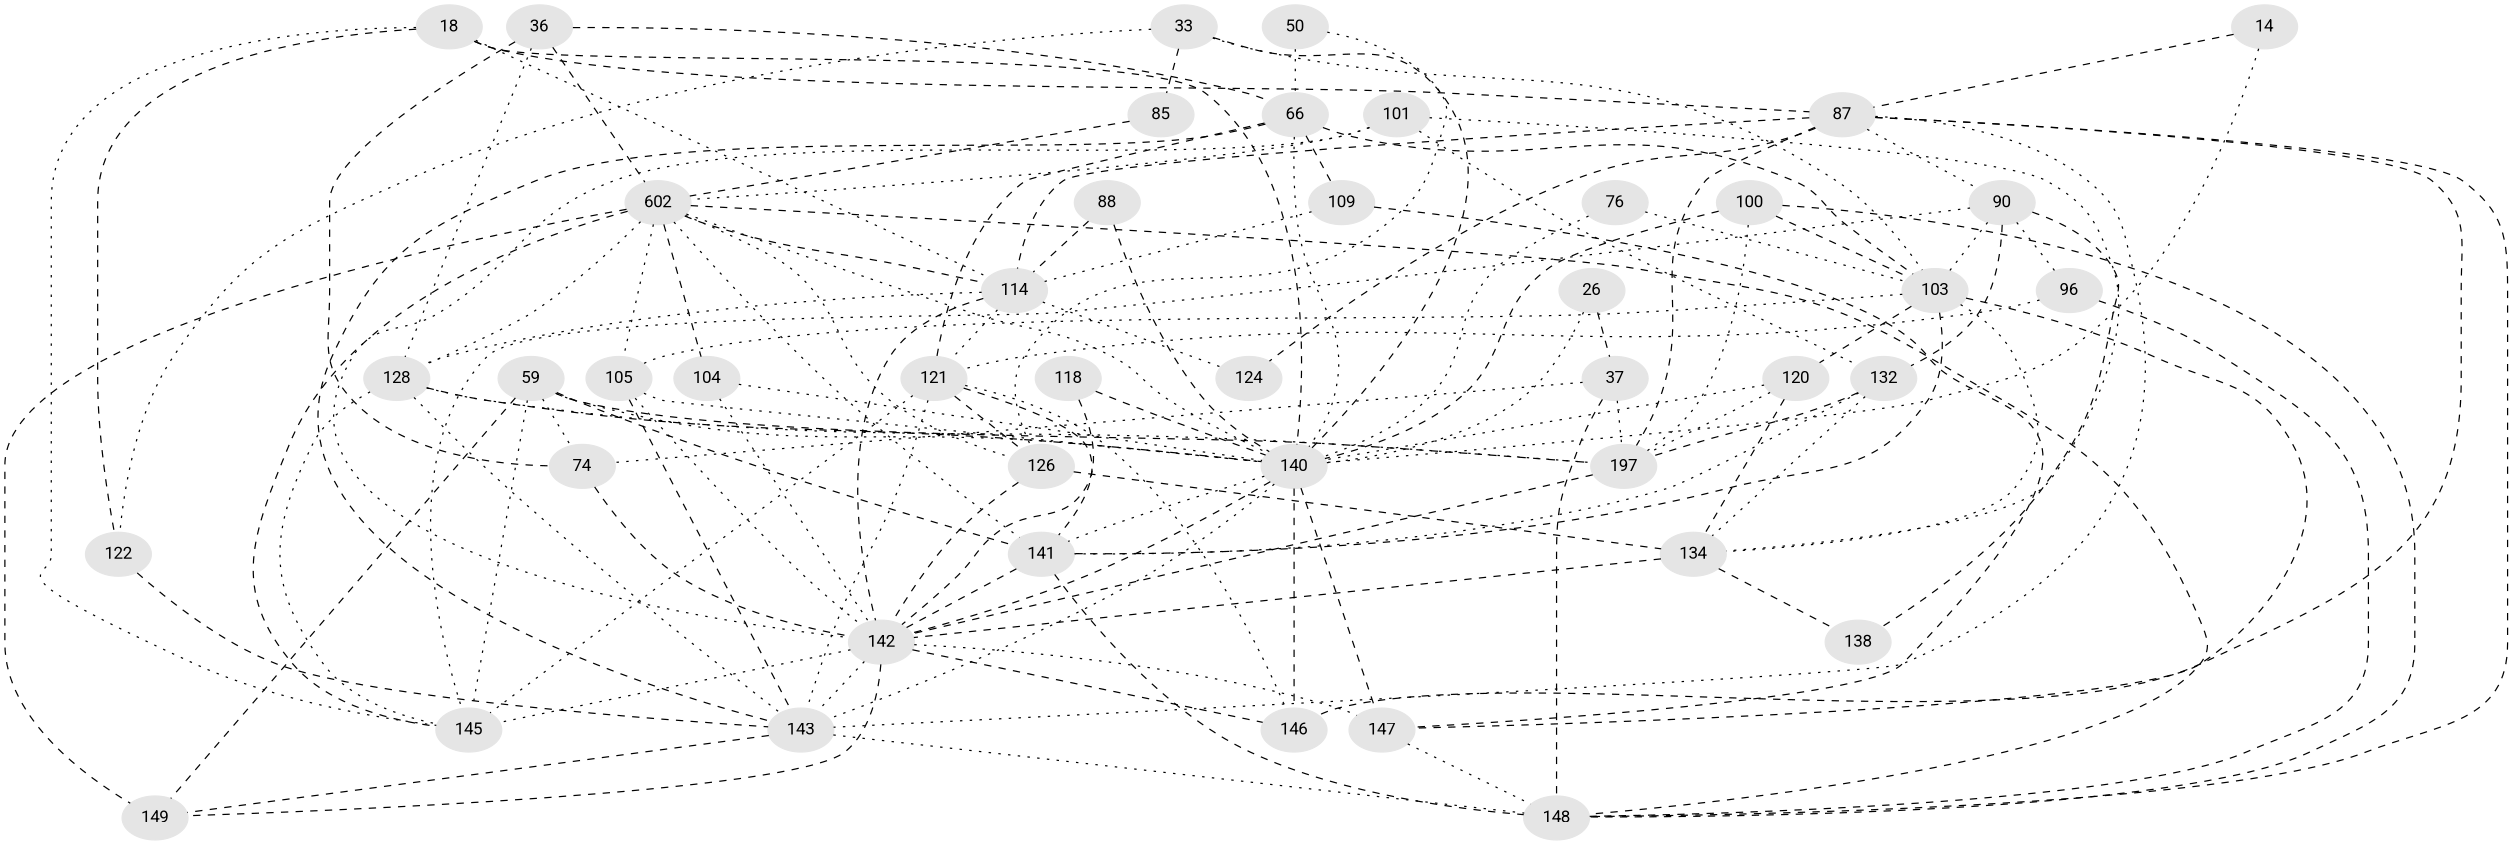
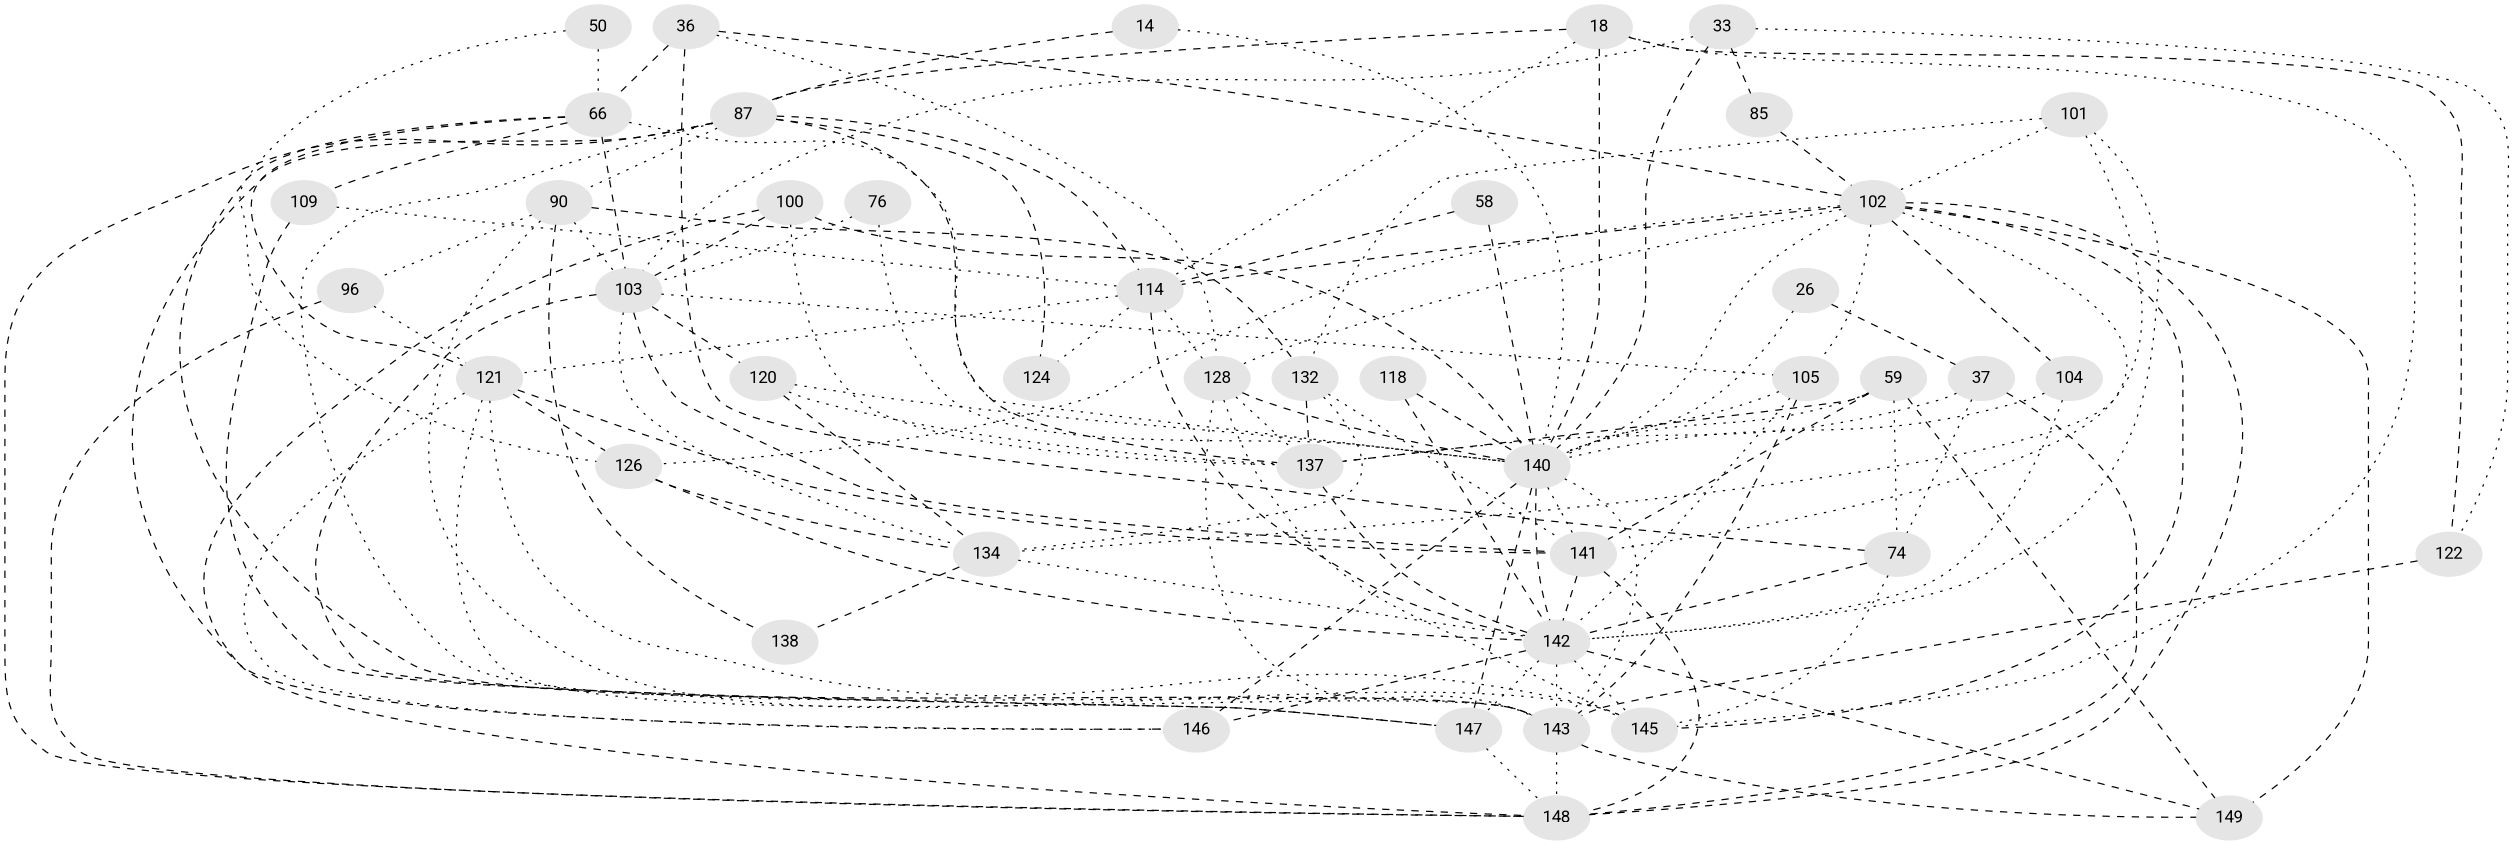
(658, 203) -> (1873, 203)
(1107, 203) -> (1485, 203)
(1624, 466) -> (1310, 466)
(500, 554) -> (1802, 677)
(1306, 596) -> (1271, 598)
